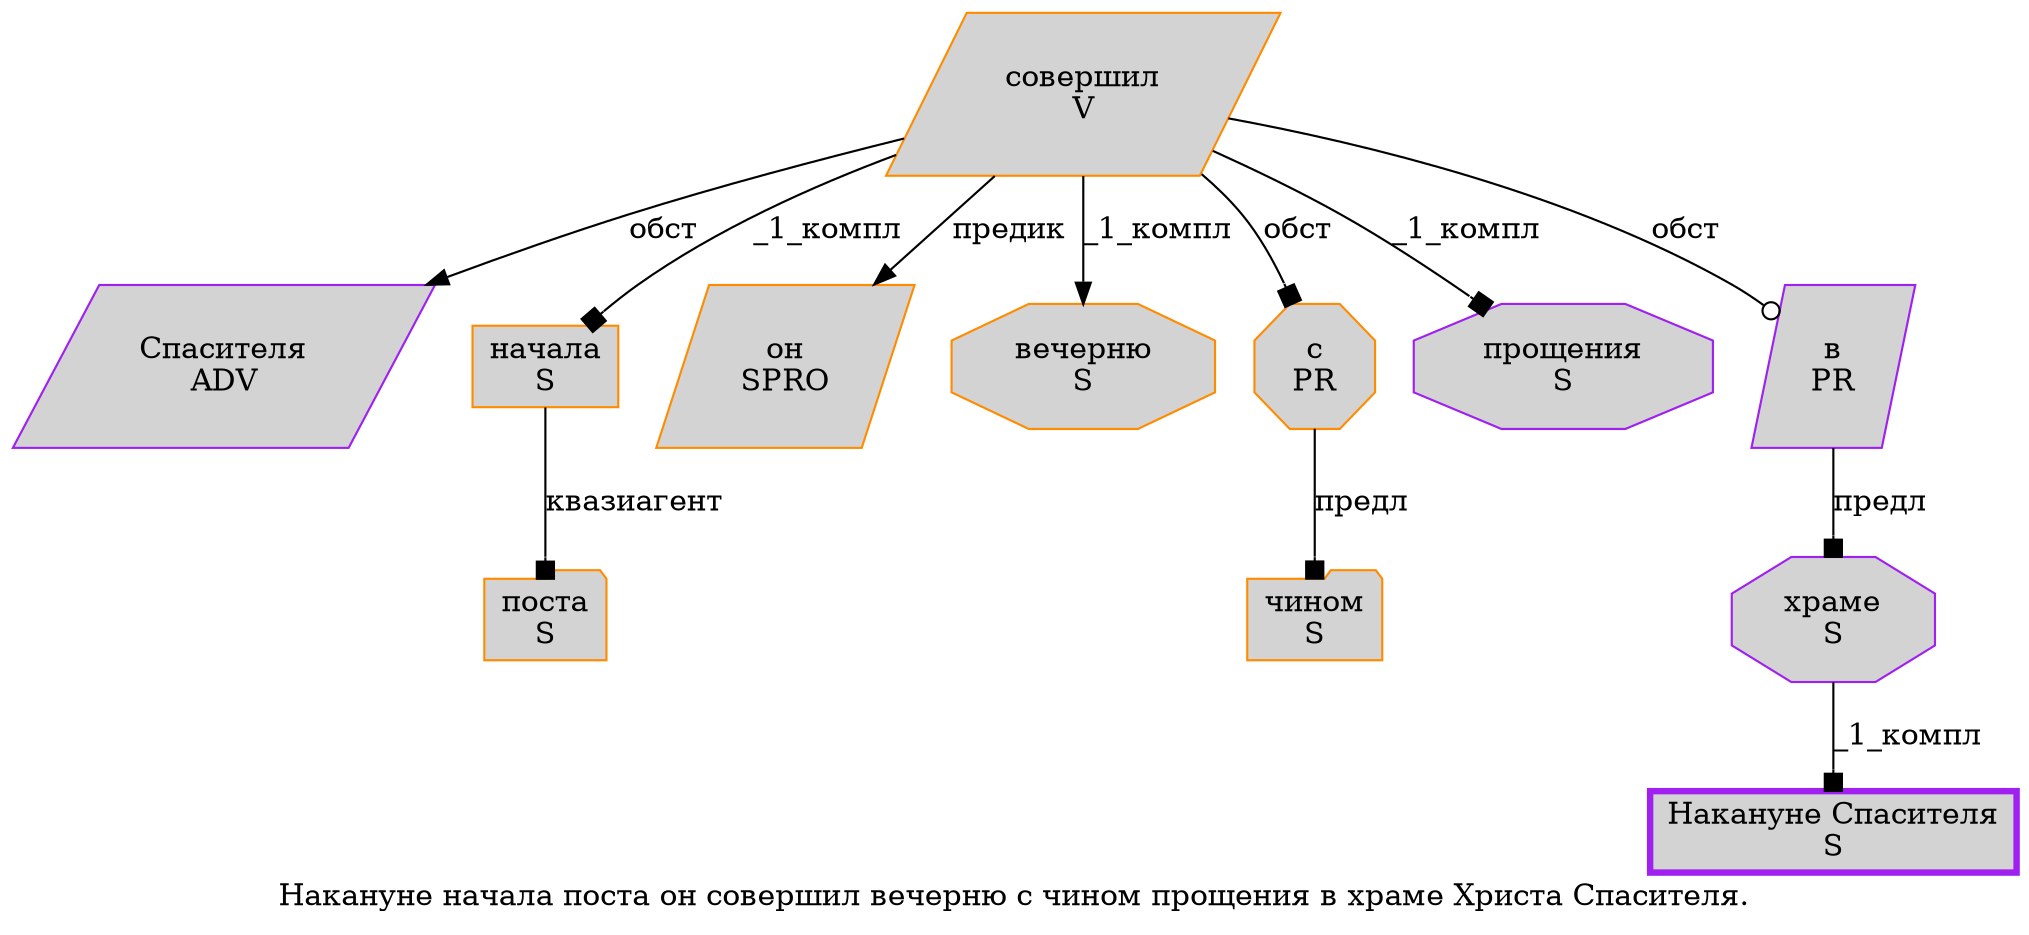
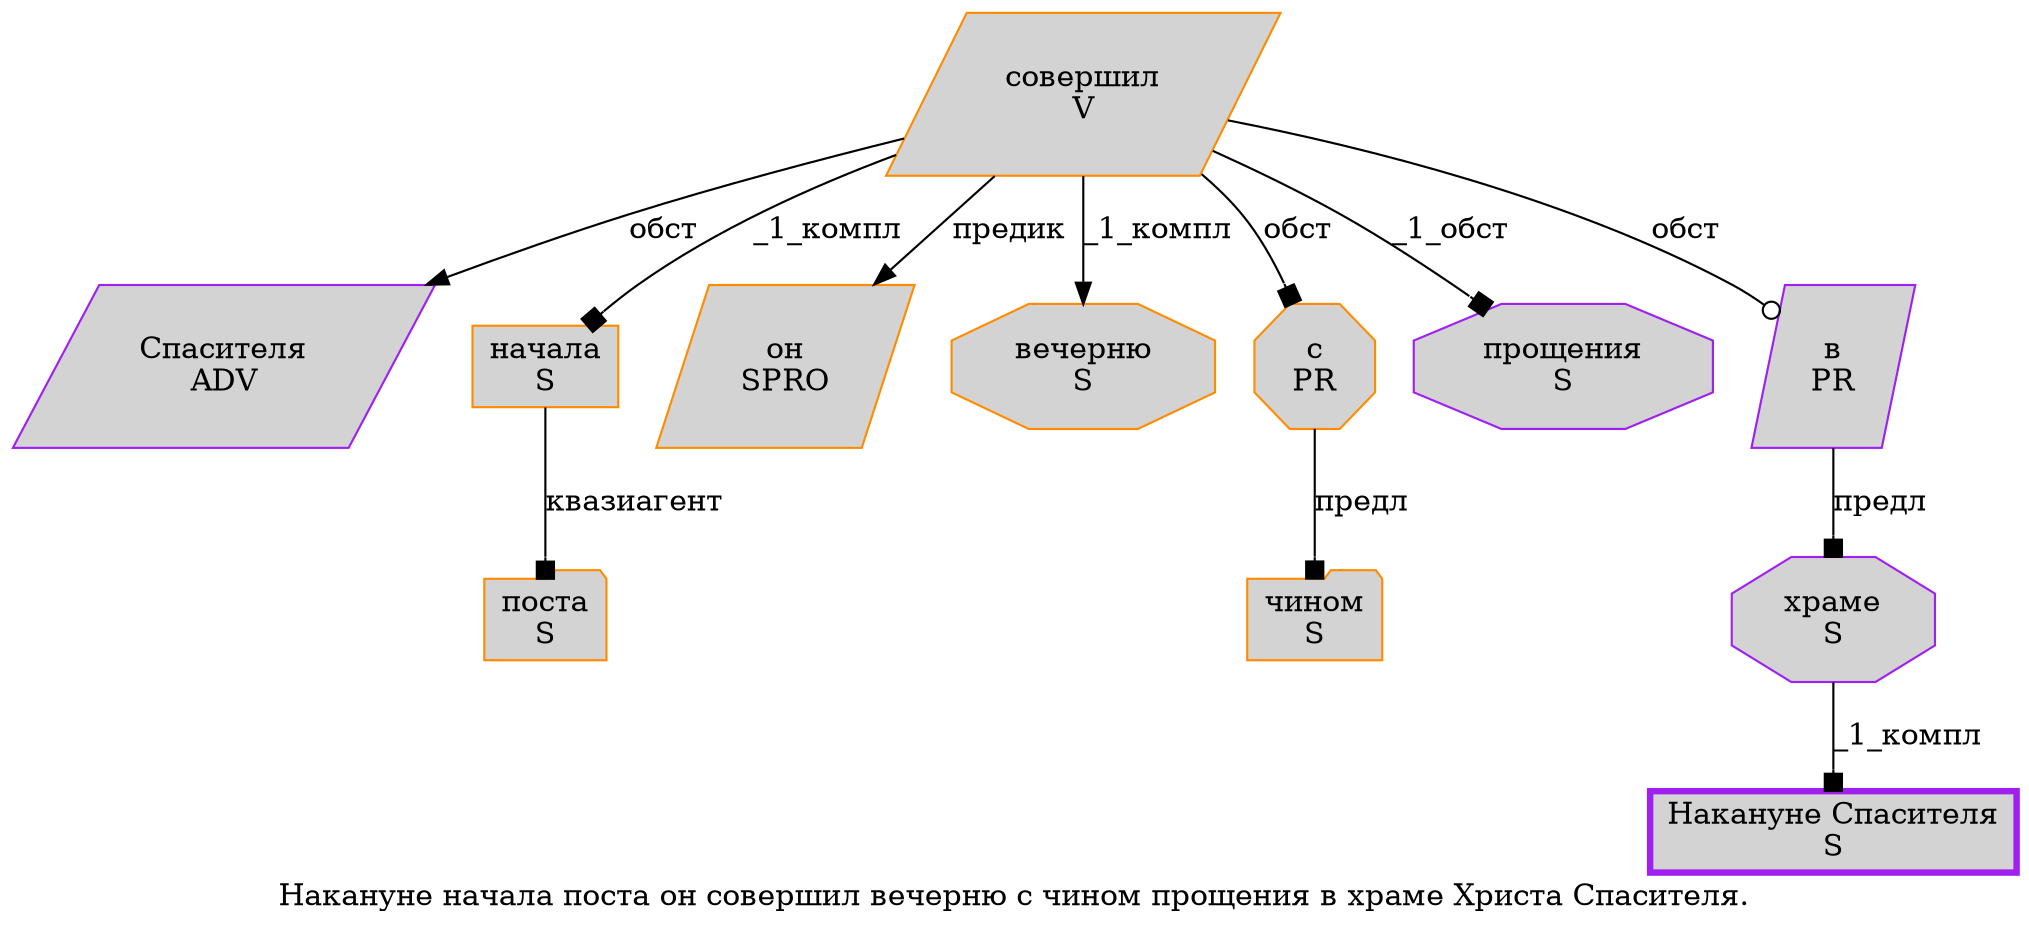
(1467, 230) -> (1451, 230)
